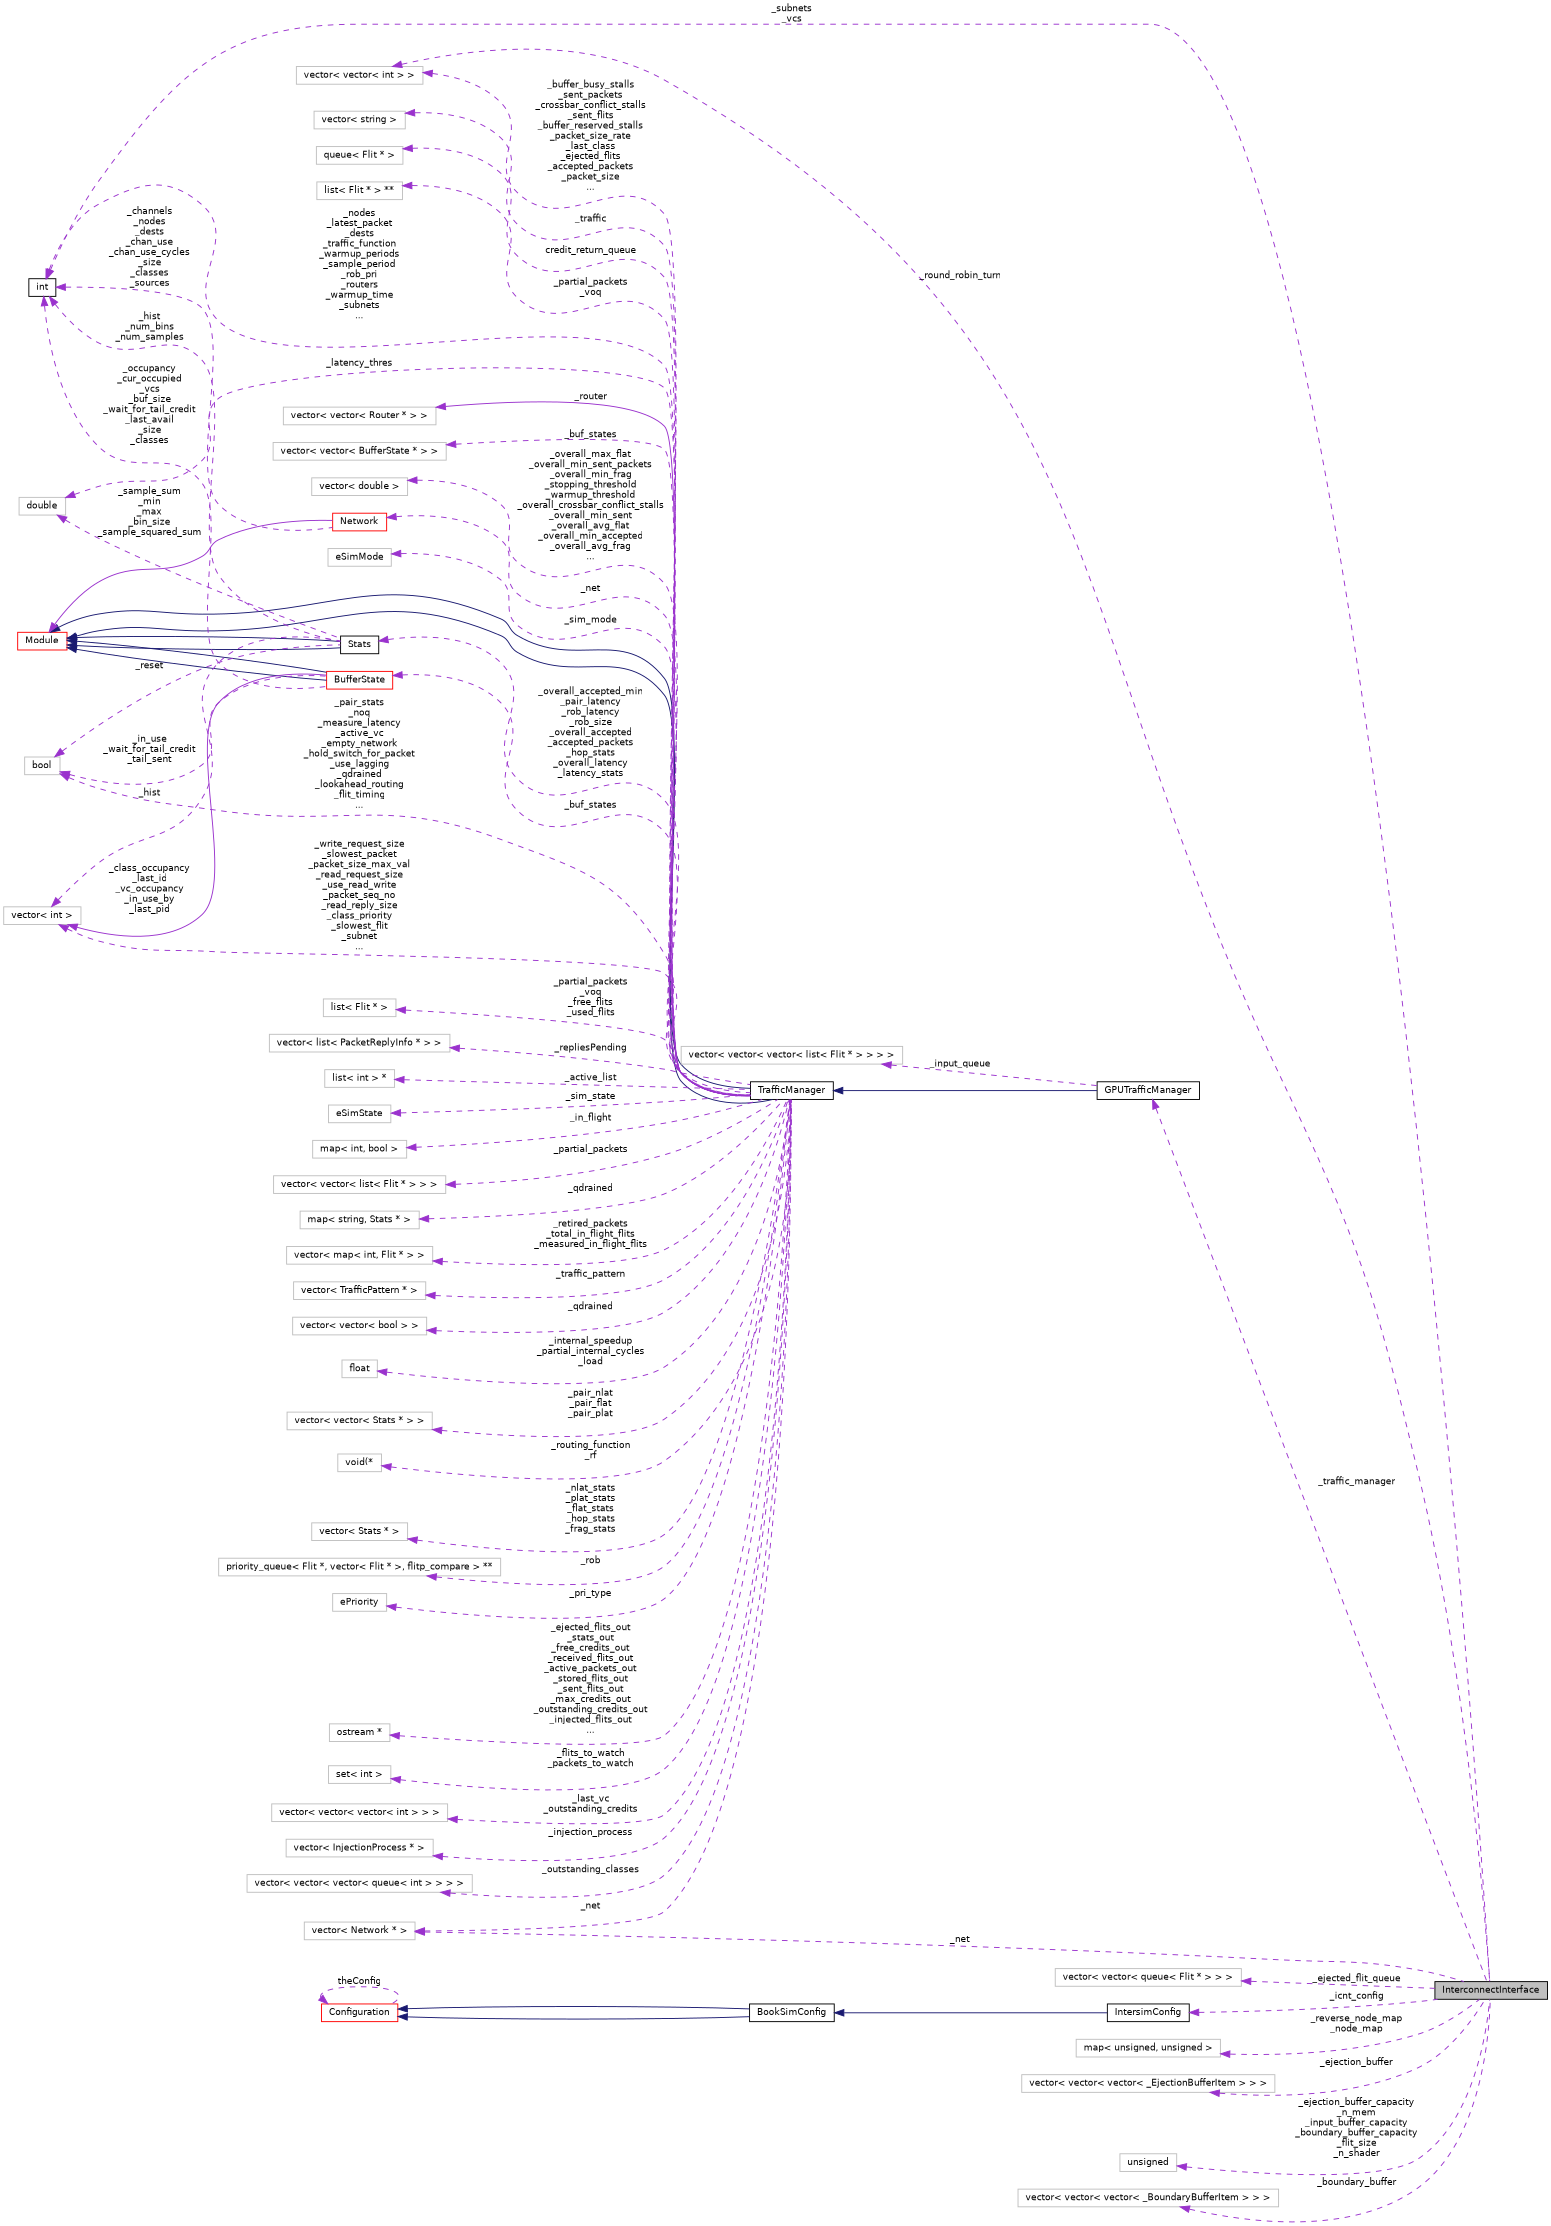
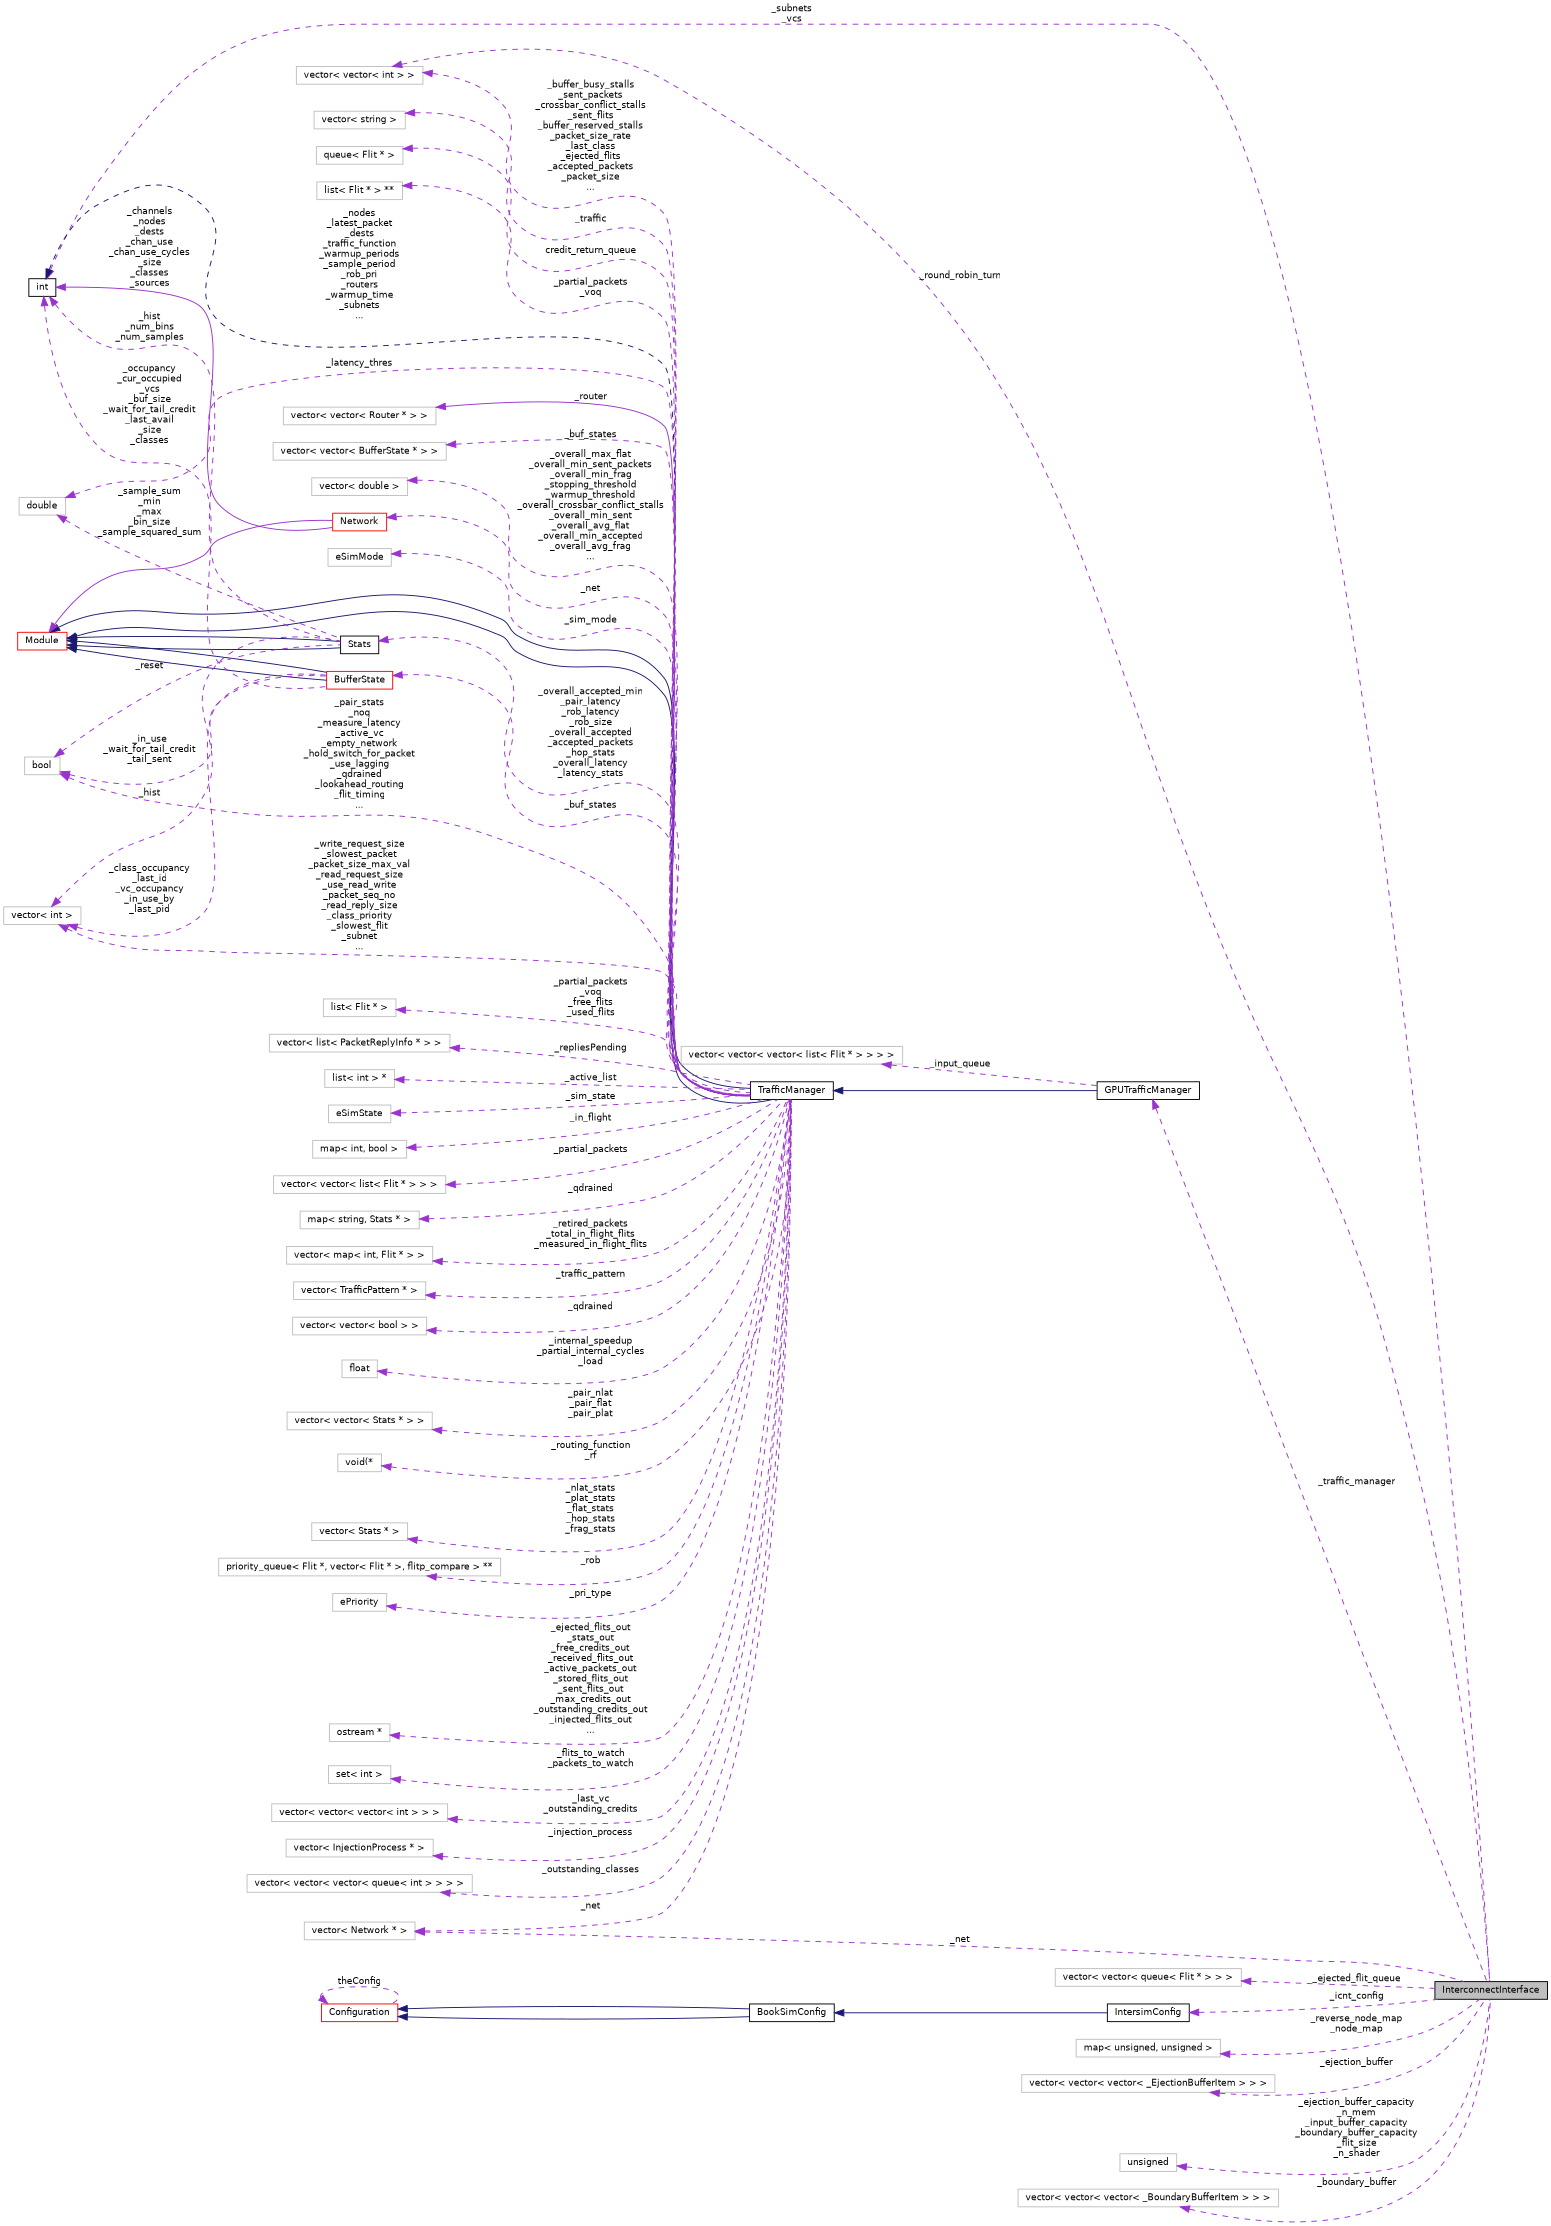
(213, 362) -> (213, 362)
(665, 369) -> (665, 369)
(212, 817) -> (212, 817)
